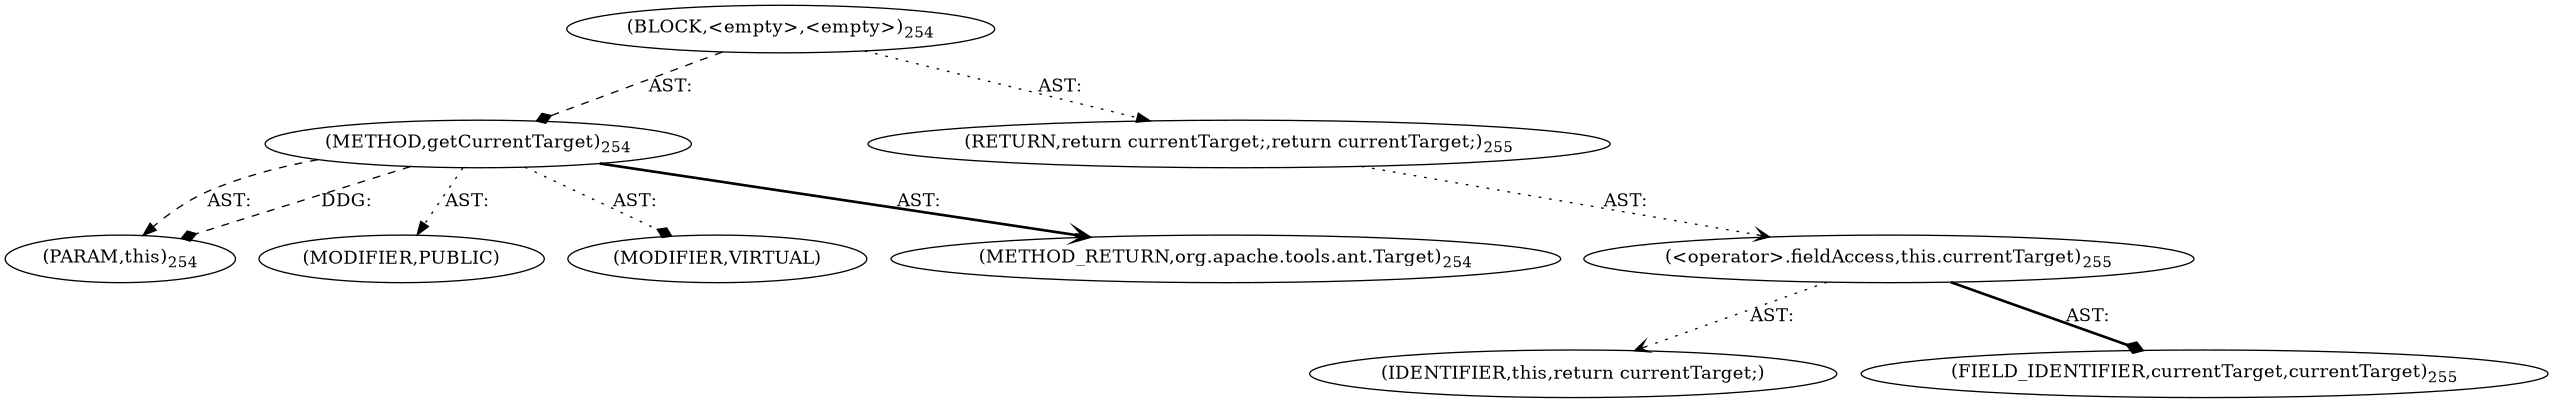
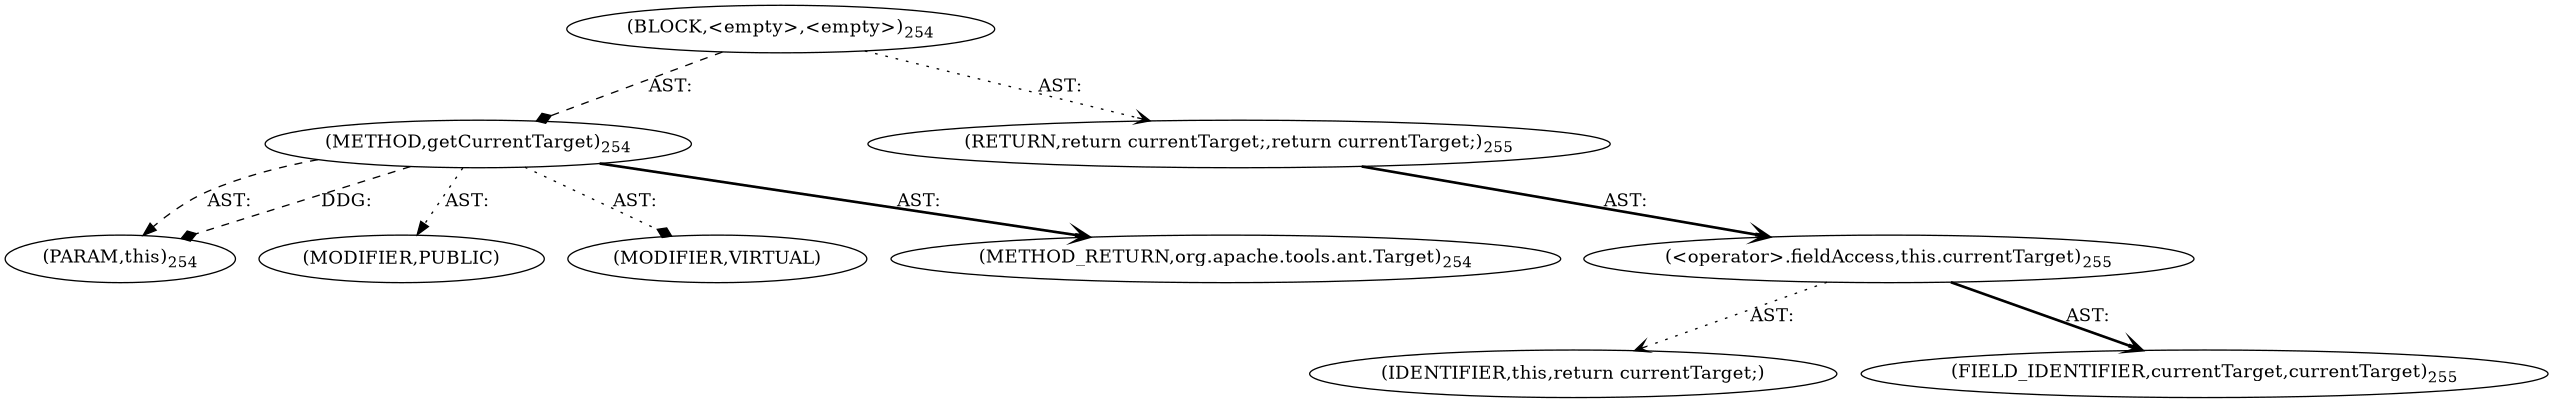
(1001, 84) -> (1001, 84)
(1559, 201) -> (1559, 201)
(2040, 314) -> (2040, 314)
